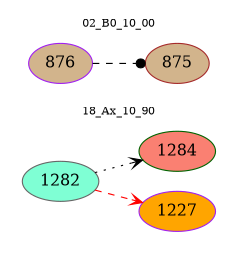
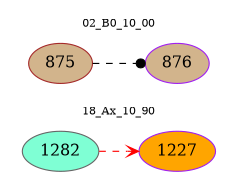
(114, 63) -> (114, 63)
(177, 151) -> none
